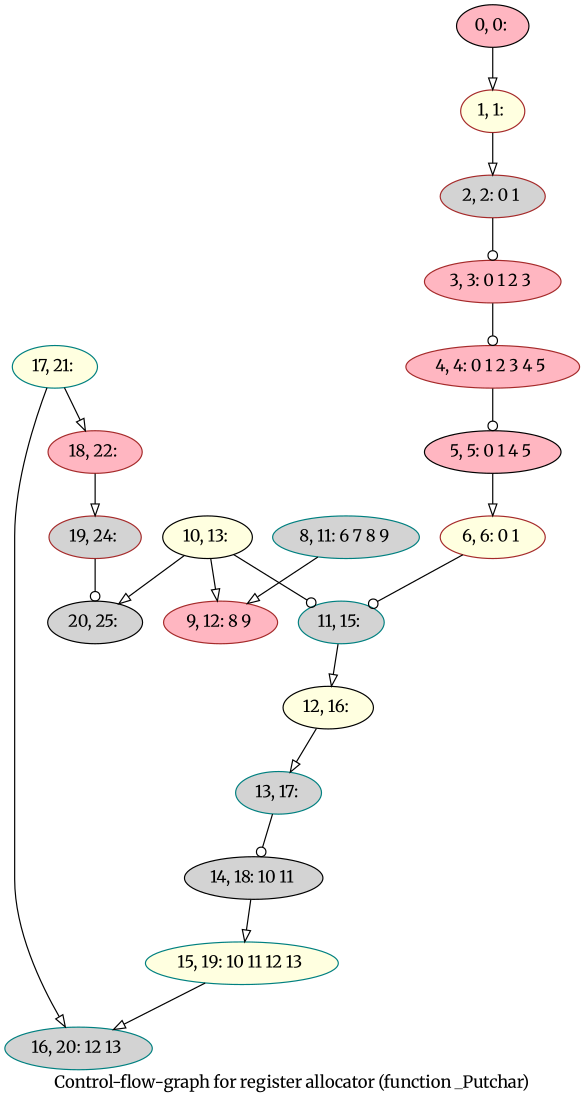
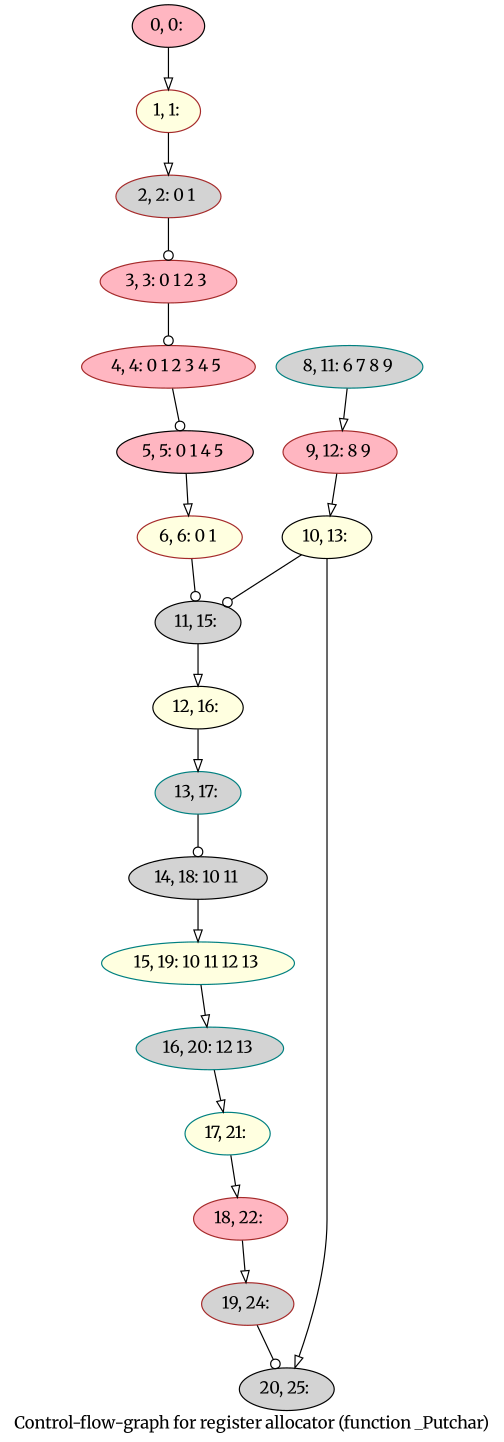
(213, 574) -> (334, 489)
(341, 622) -> (198, 622)
(15, 704) -> (217, 1085)
